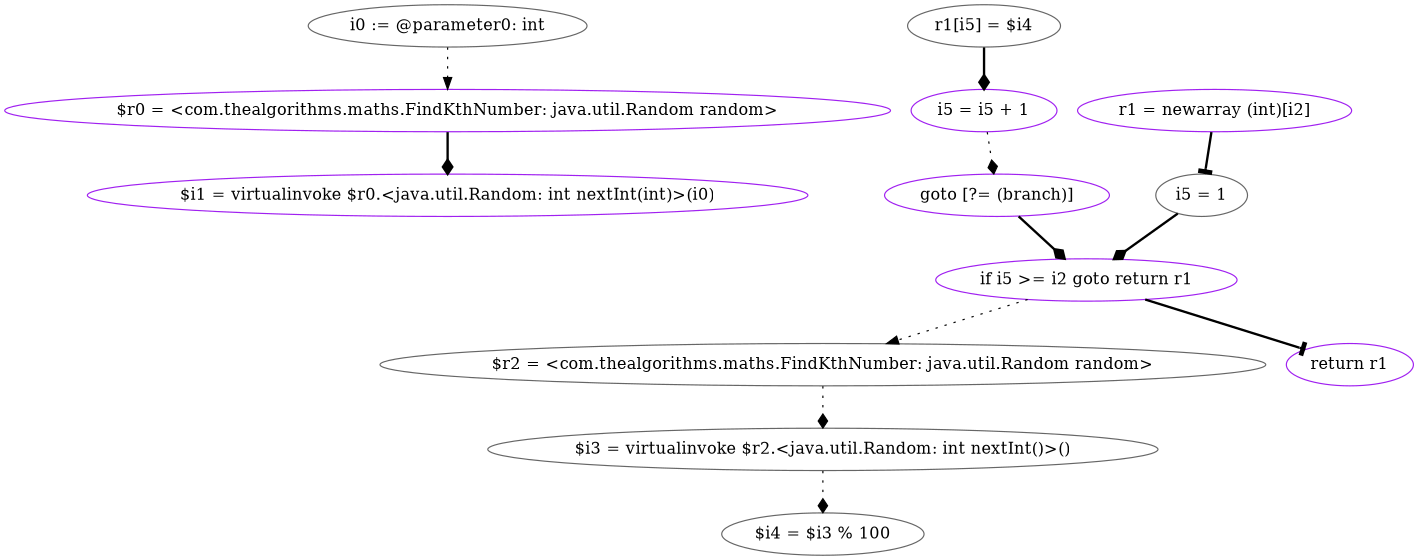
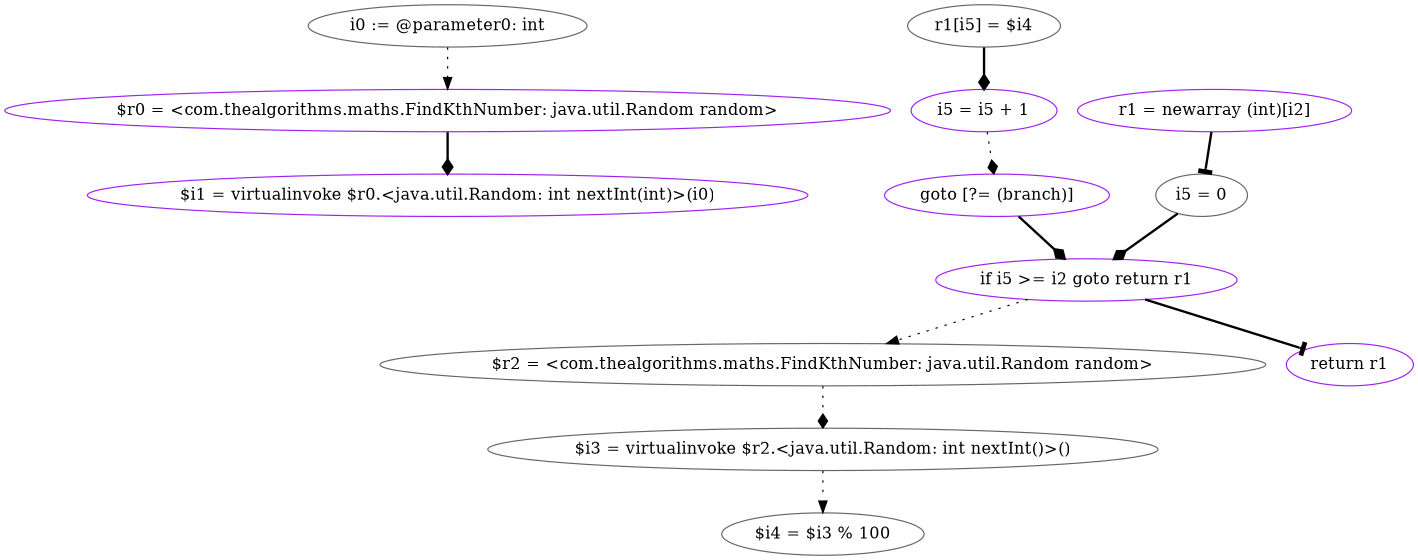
(1202, 195) -> (1202, 195)
(823, 485) -> (823, 485)
